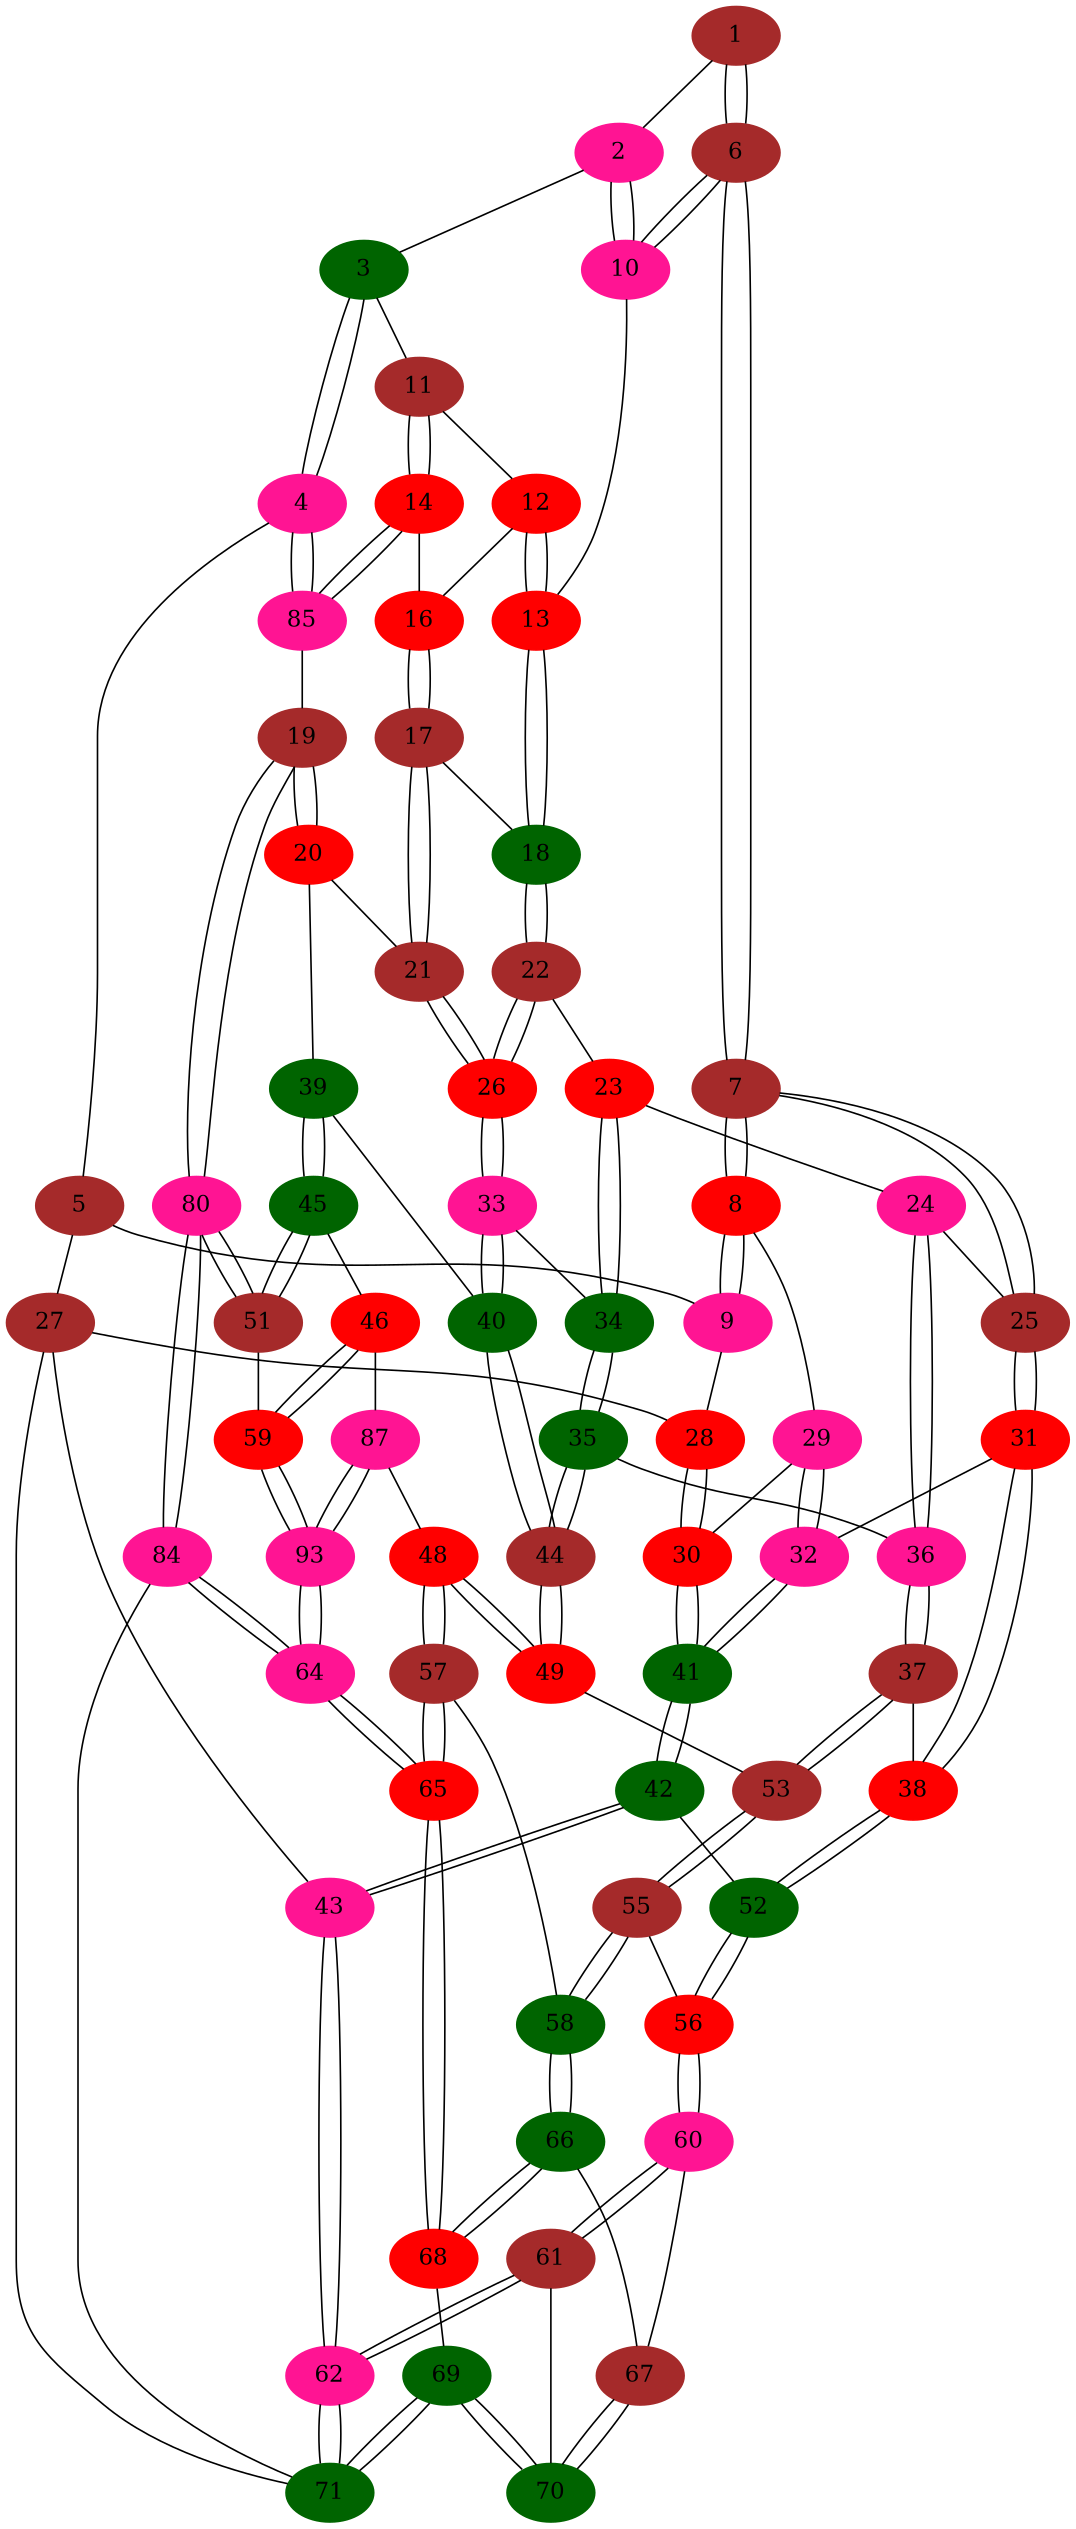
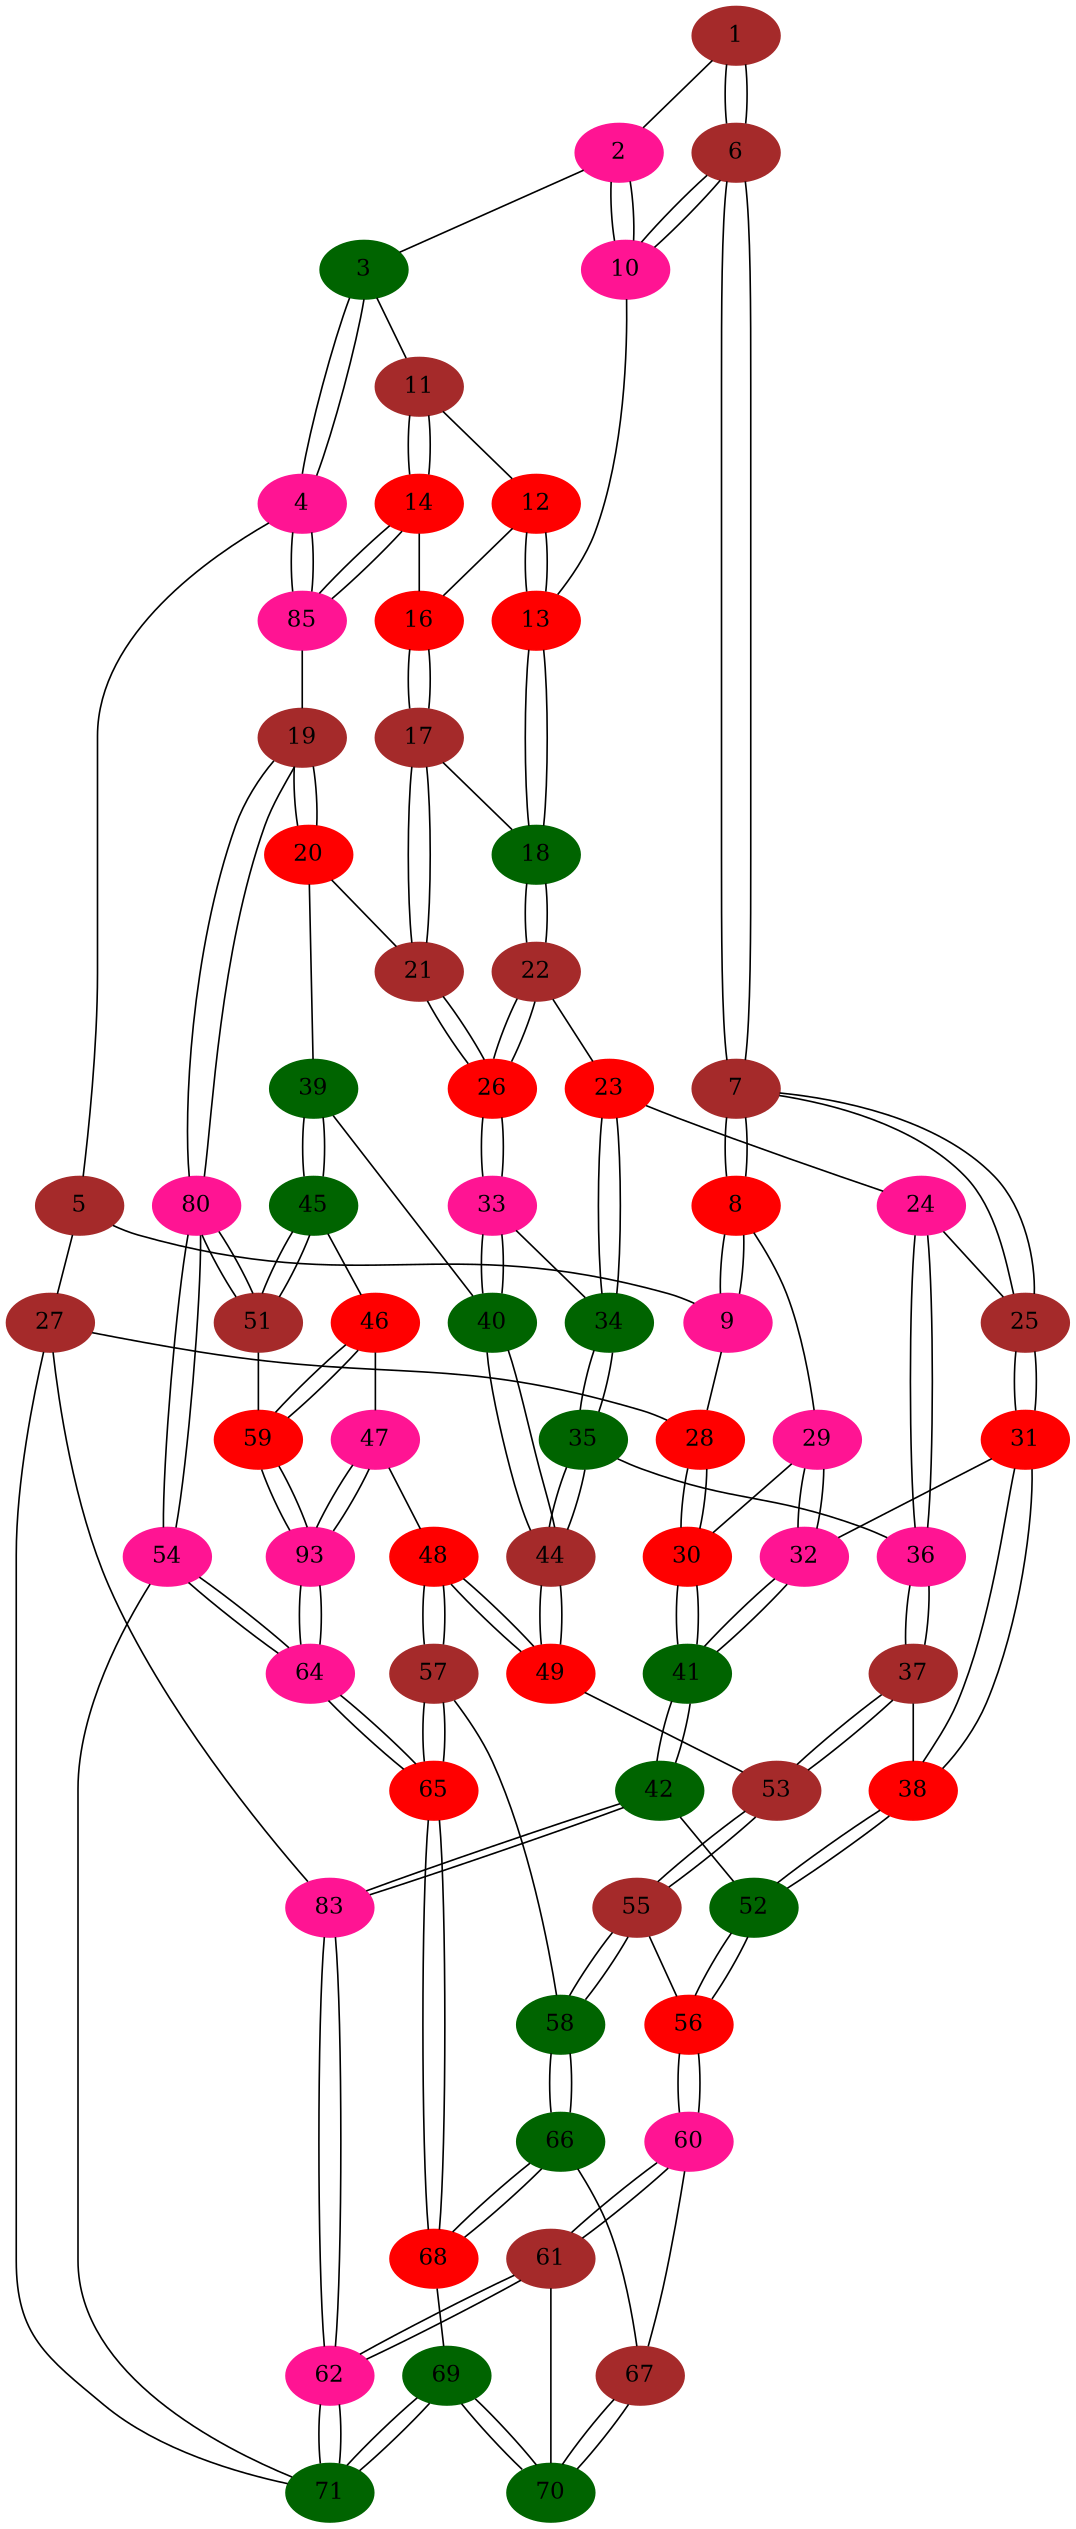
(375, 1440) -> (375, 1440)
(167, 1557) -> (167, 1557)
(330, 1908) -> (330, 1908)
